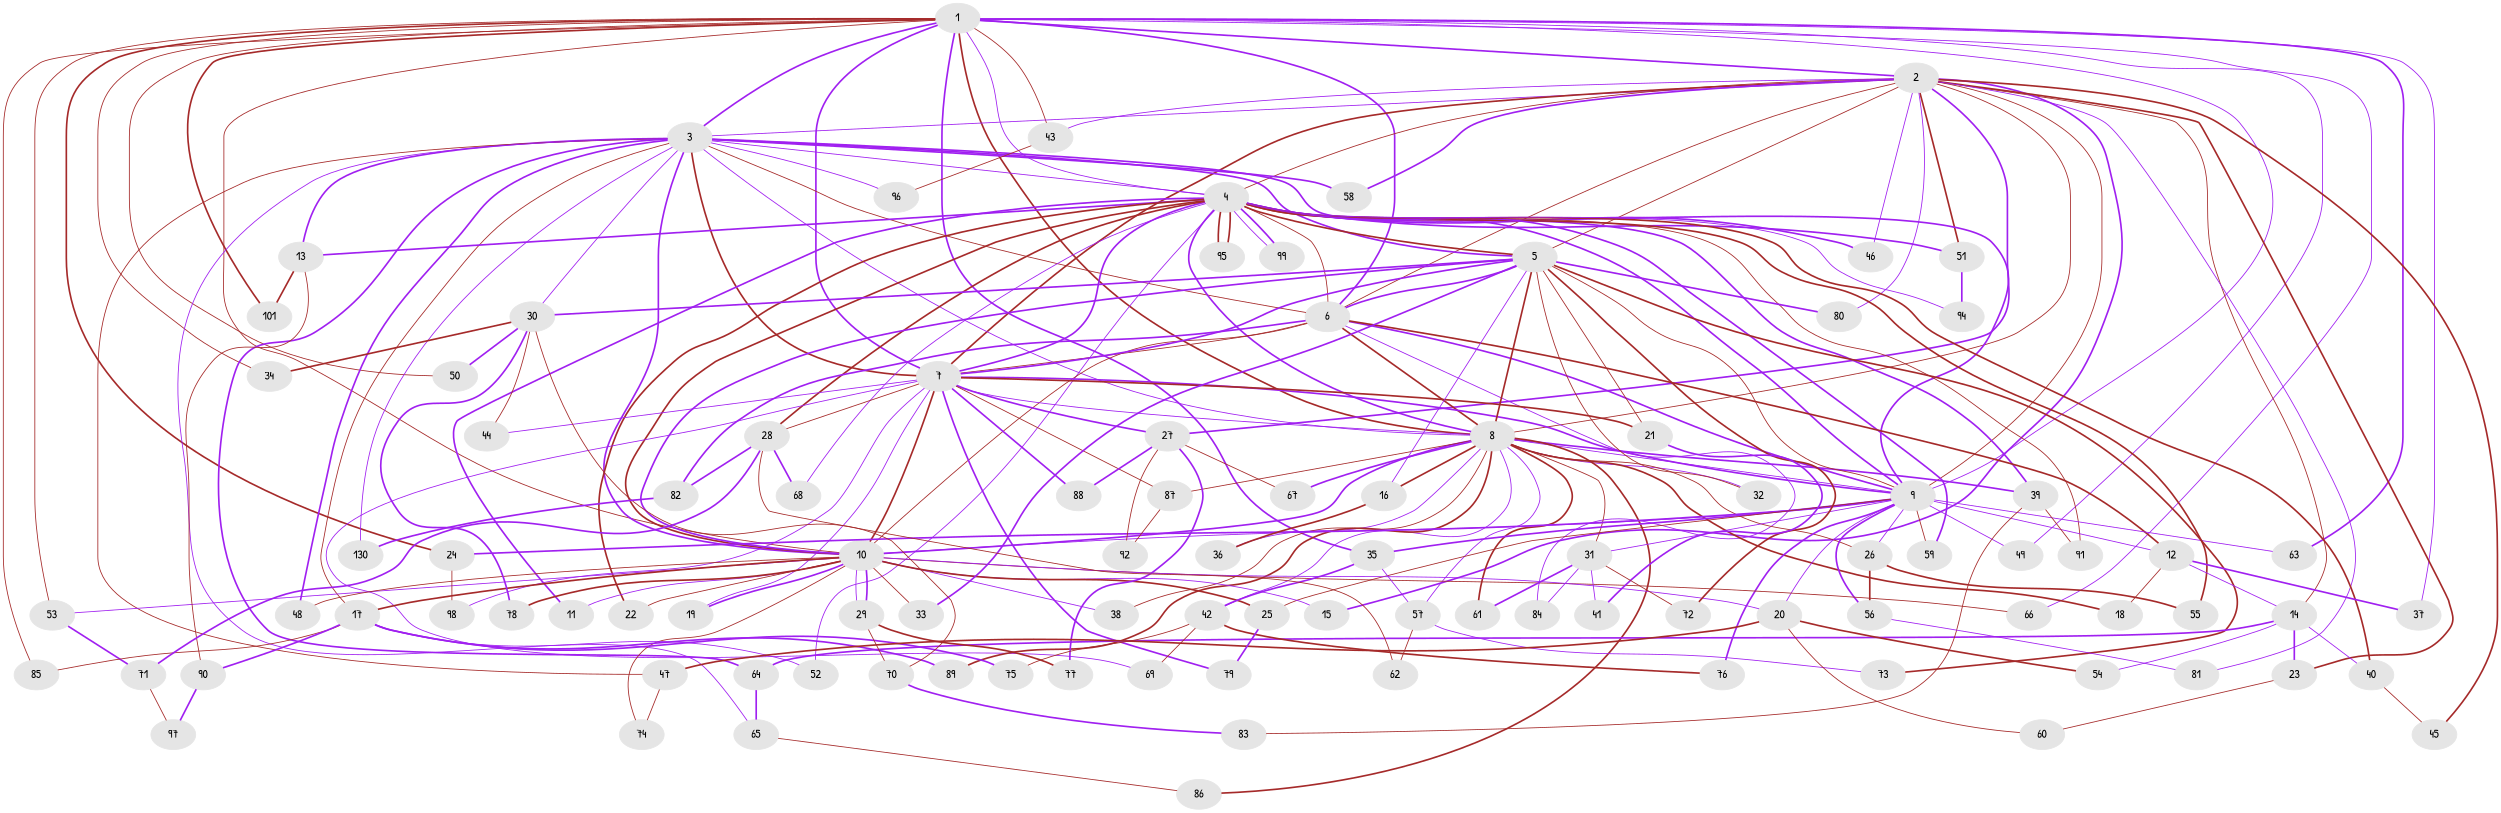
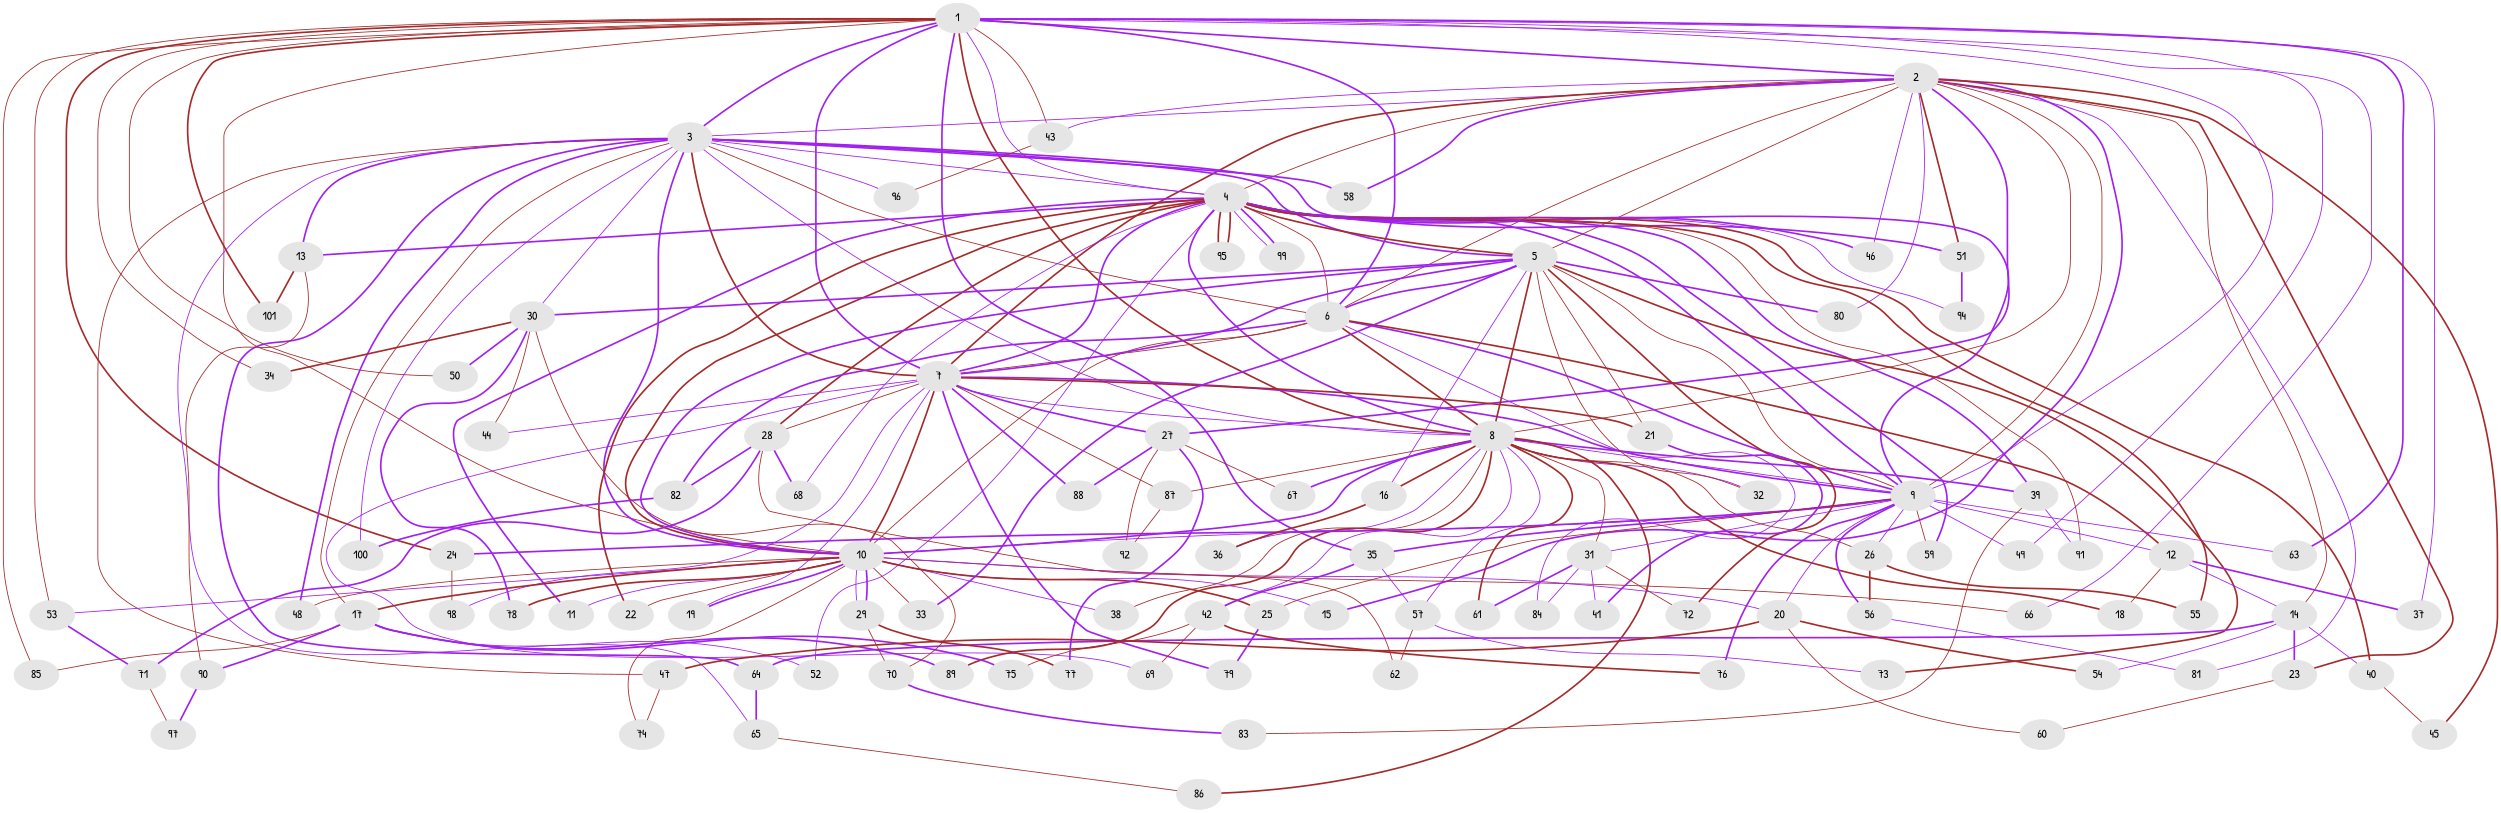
(2058, 526) -> (2058, 526)
(361, 556) -> (361, 556)
